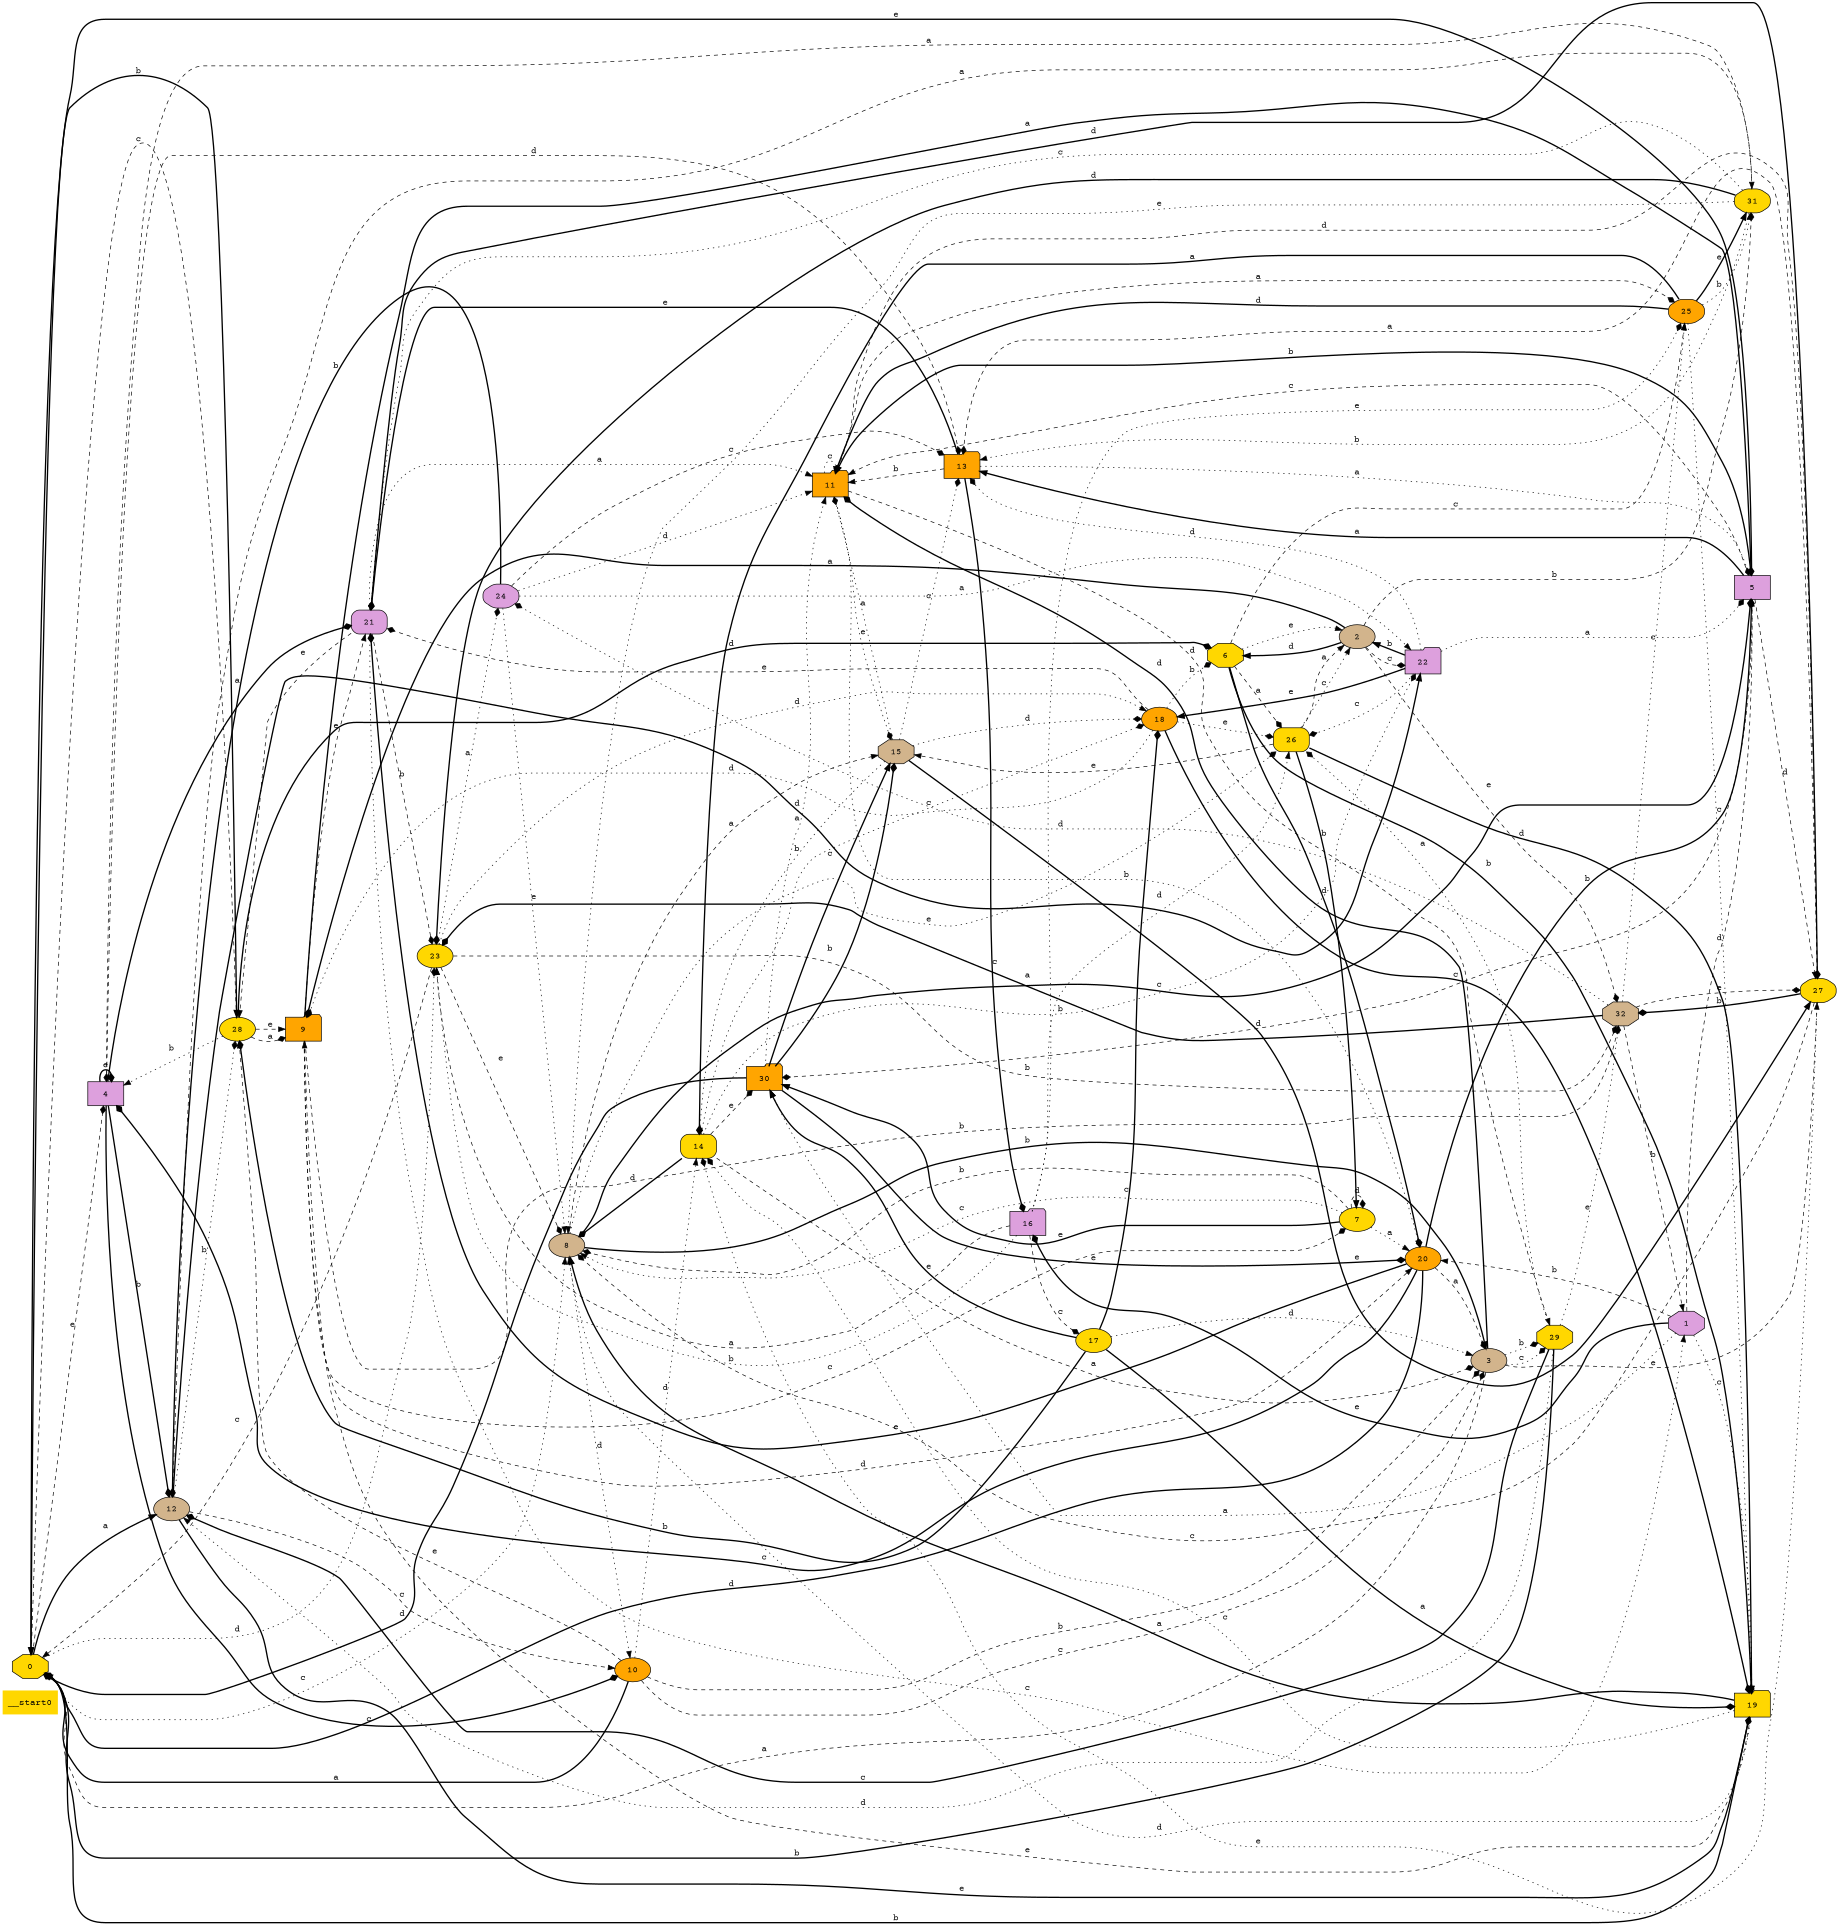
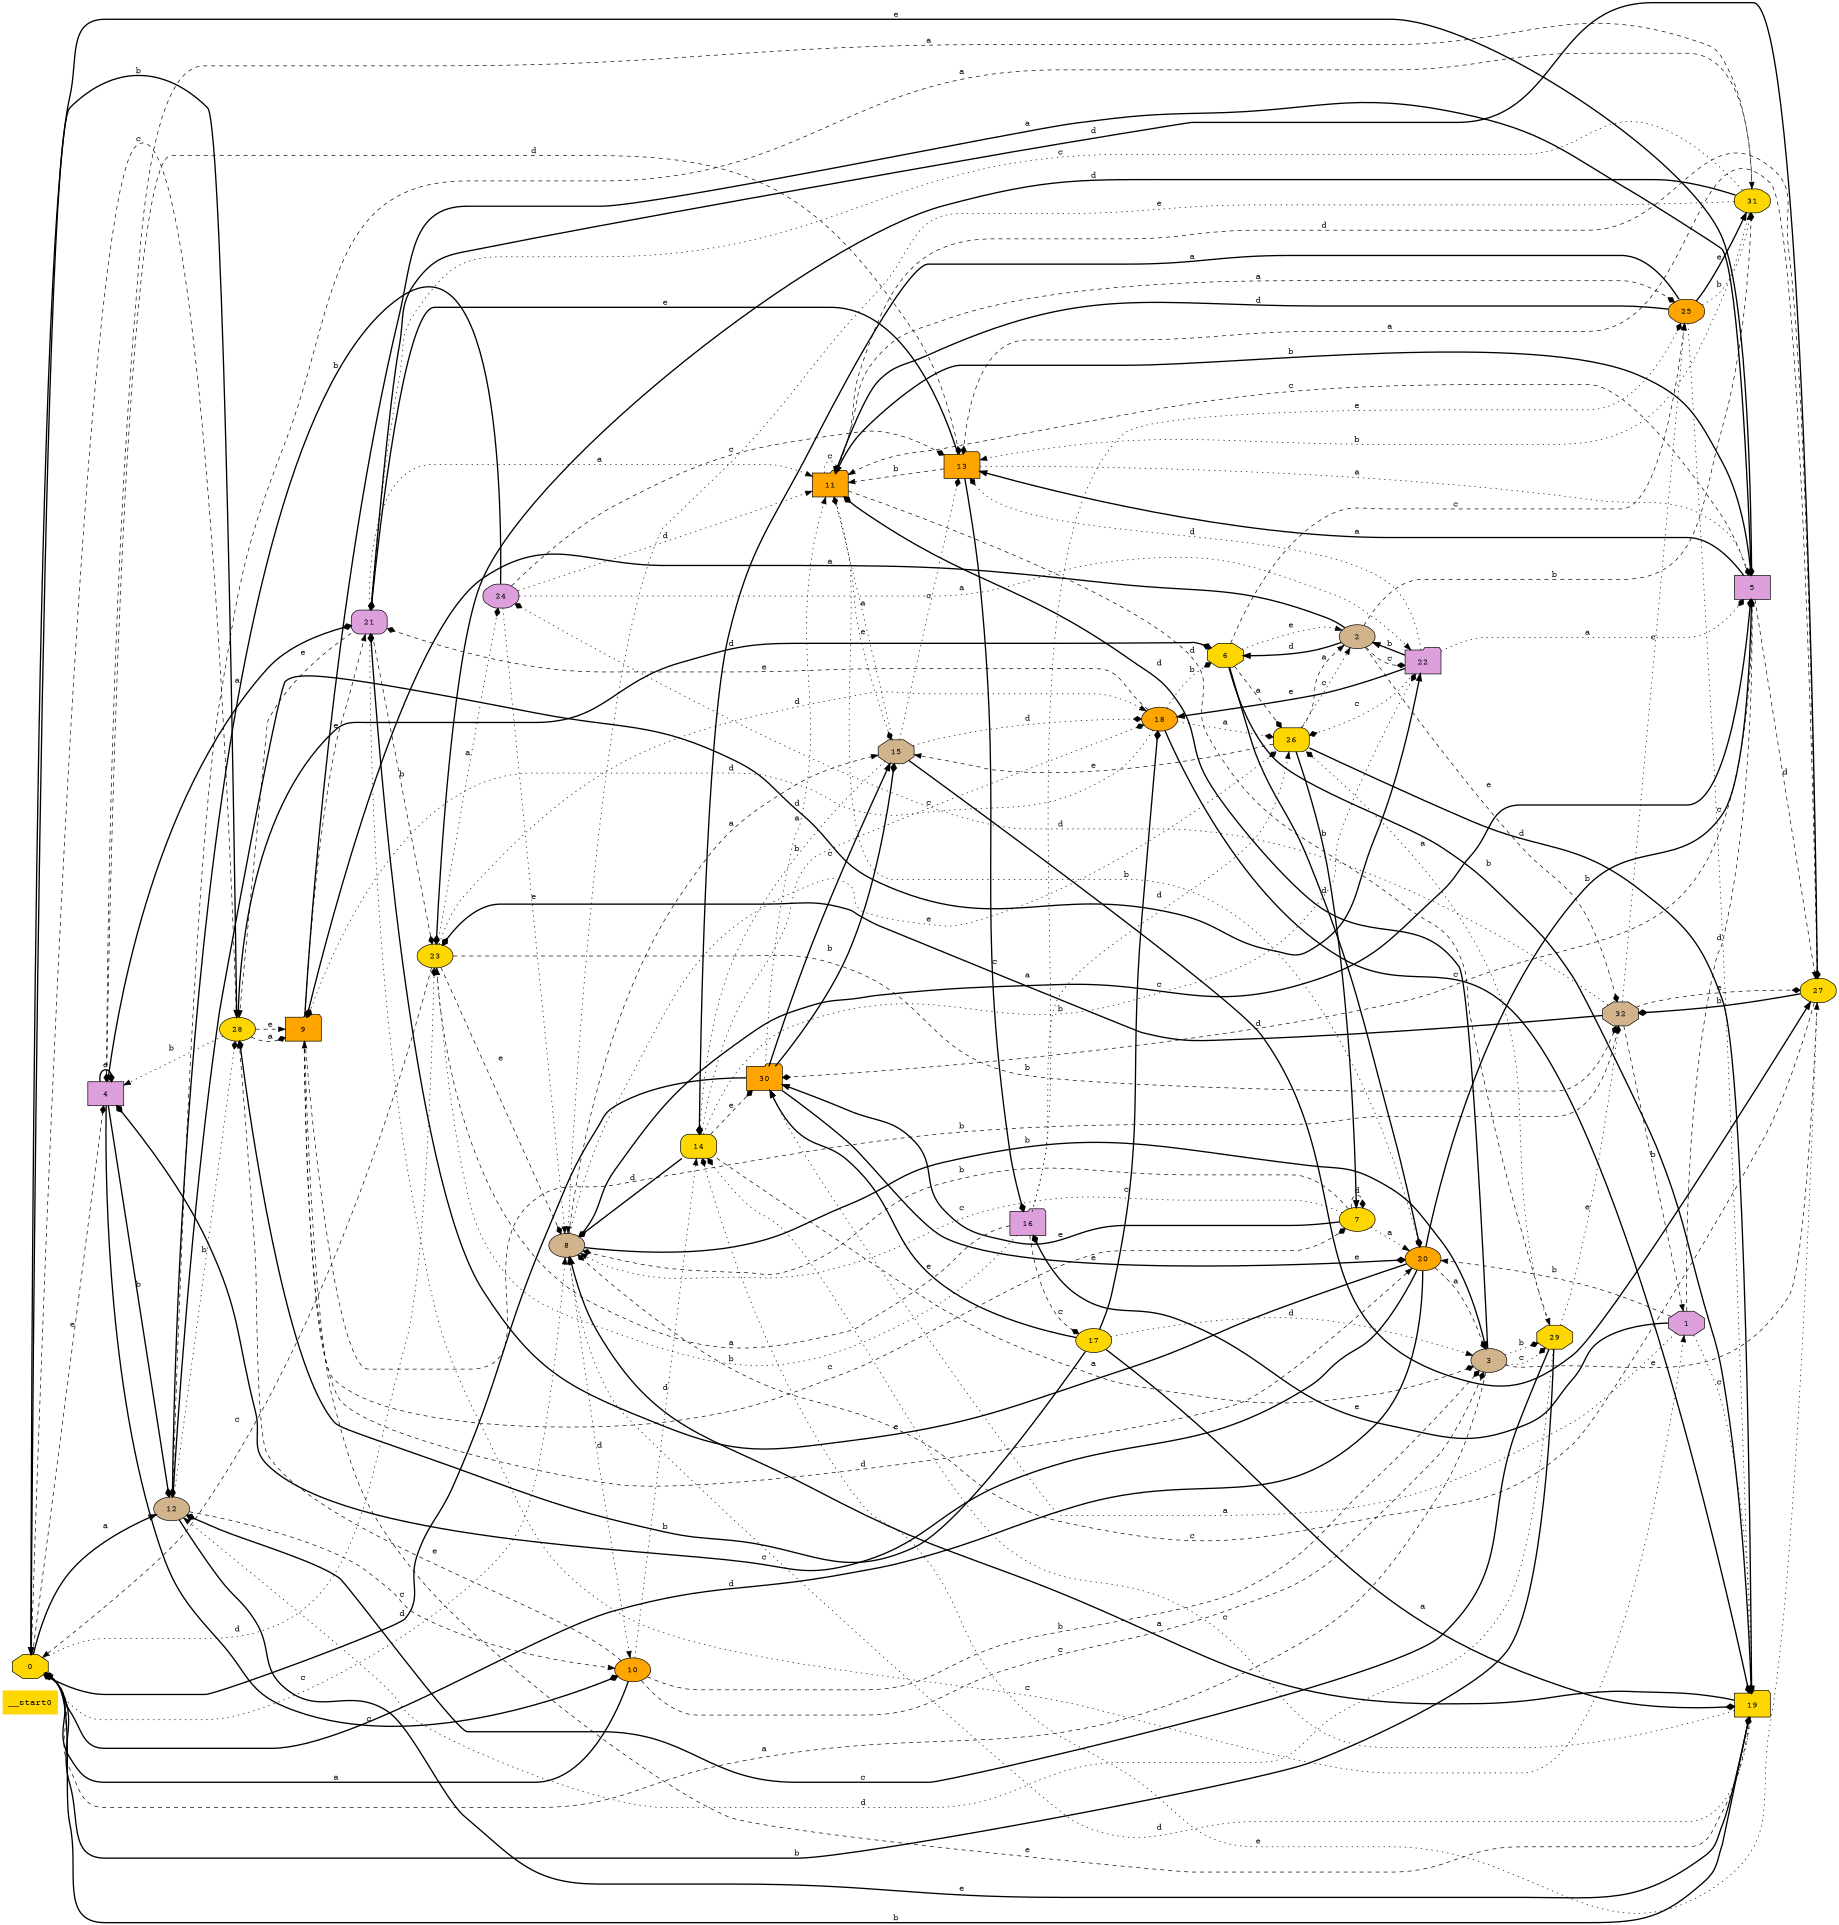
(1225, 722) -> (1225, 722)
